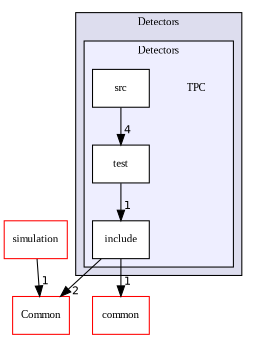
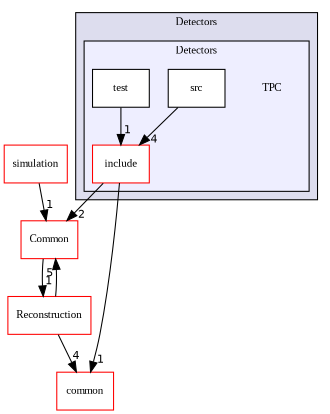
(121, 121) -> (163, 122)
(121, 240) -> (121, 164)
none -> (49, 315)
